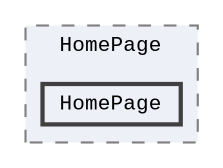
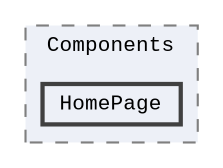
(112, 46) -> (112, 46)
